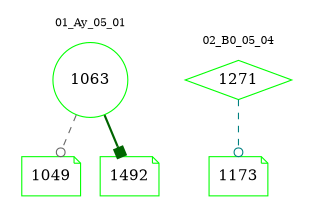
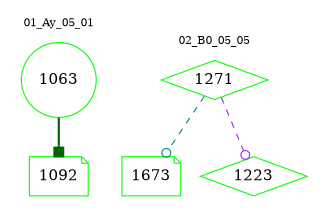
(238, 41) -> (215, 41)
(51, 176) -> none
(130, 176) -> (59, 176)
(238, 176) -> (151, 176)
none -> (254, 176)
